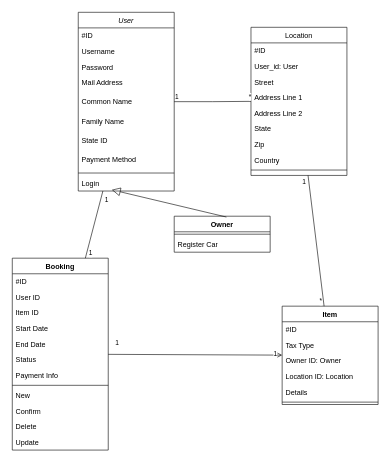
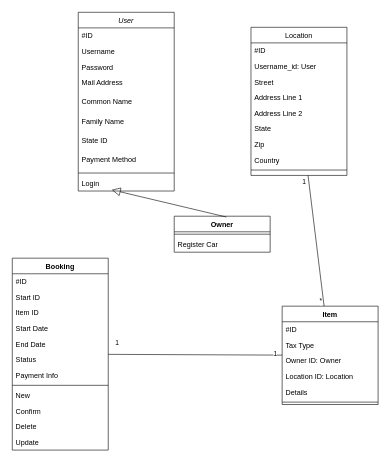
(278, 67) -> (286, 67)
(213, 102) -> none
(94, 226) -> none
(29, 298) -> (31, 298)
(278, 355) -> (278, 355)
